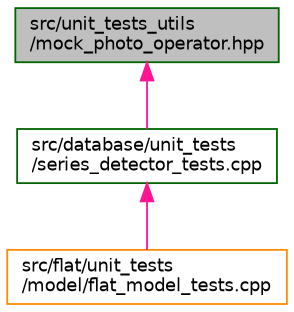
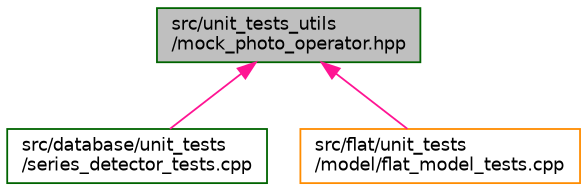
(147, 226) -> (372, 101)
